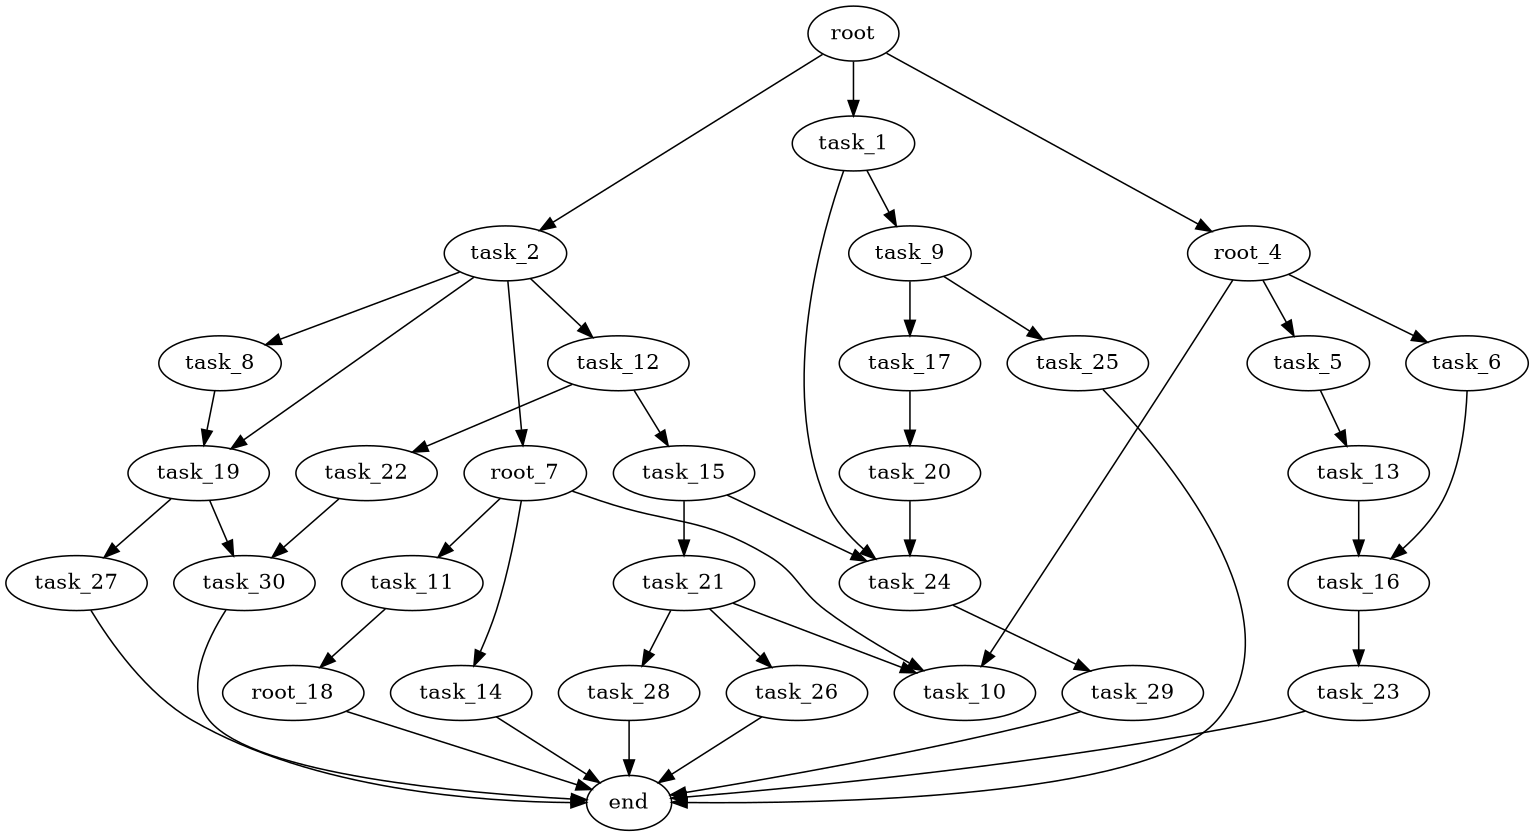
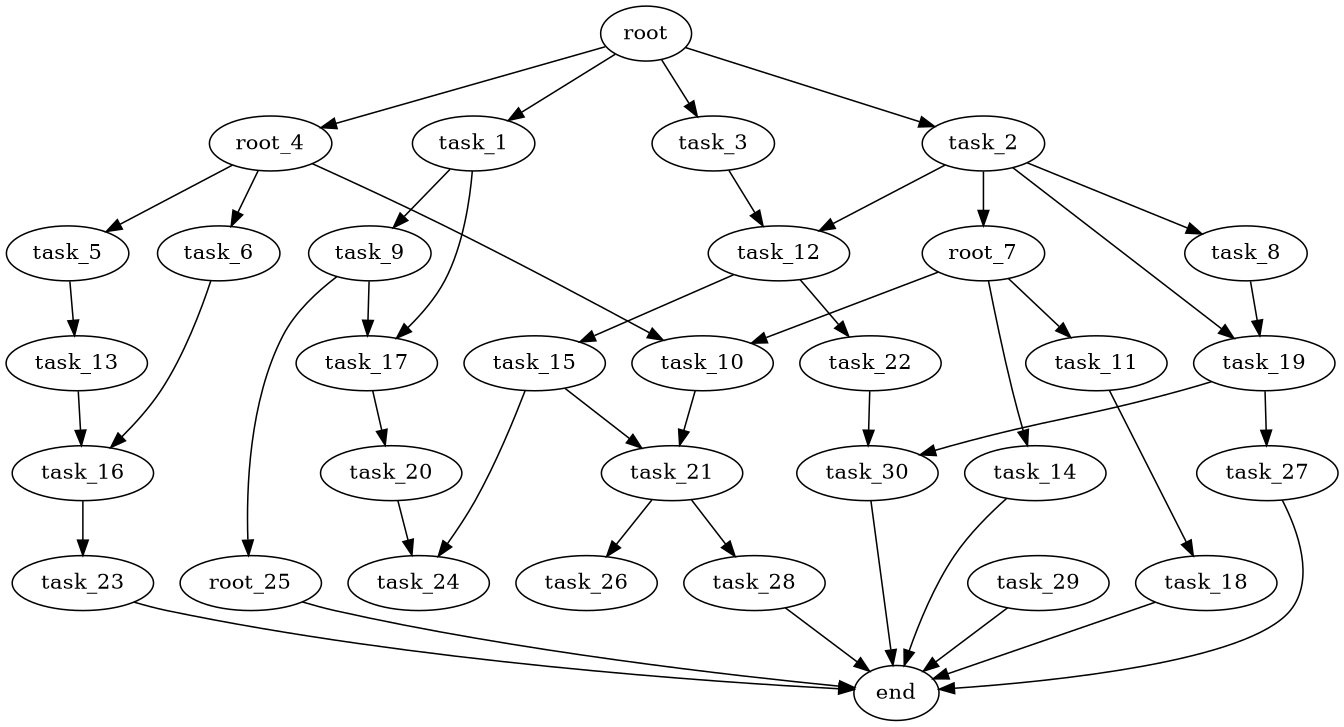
none -> (713, 143)
(1078, 363) -> (251, 583)
(805, 366) -> (455, 256)
(817, 635) -> (690, 411)
(1014, 635) -> none
(293, 693) -> (1206, 583)
(717, 746) -> none
